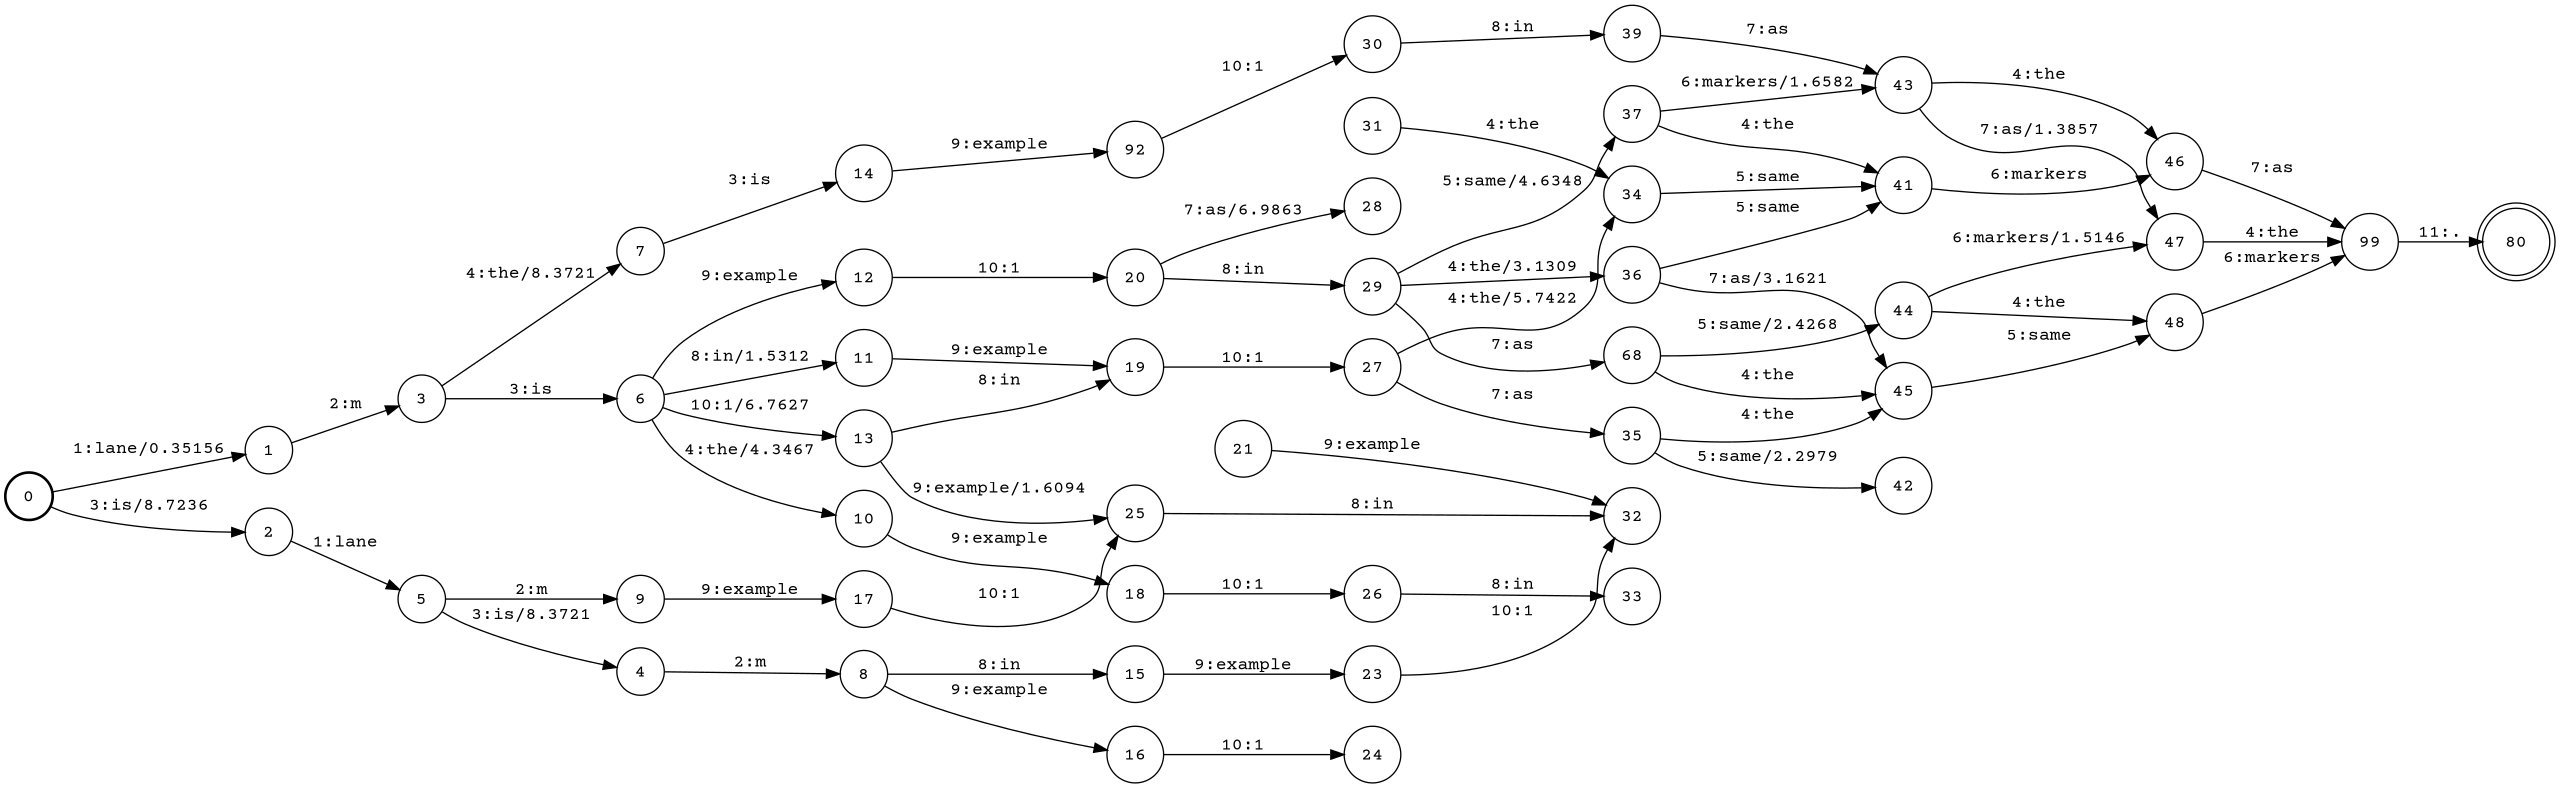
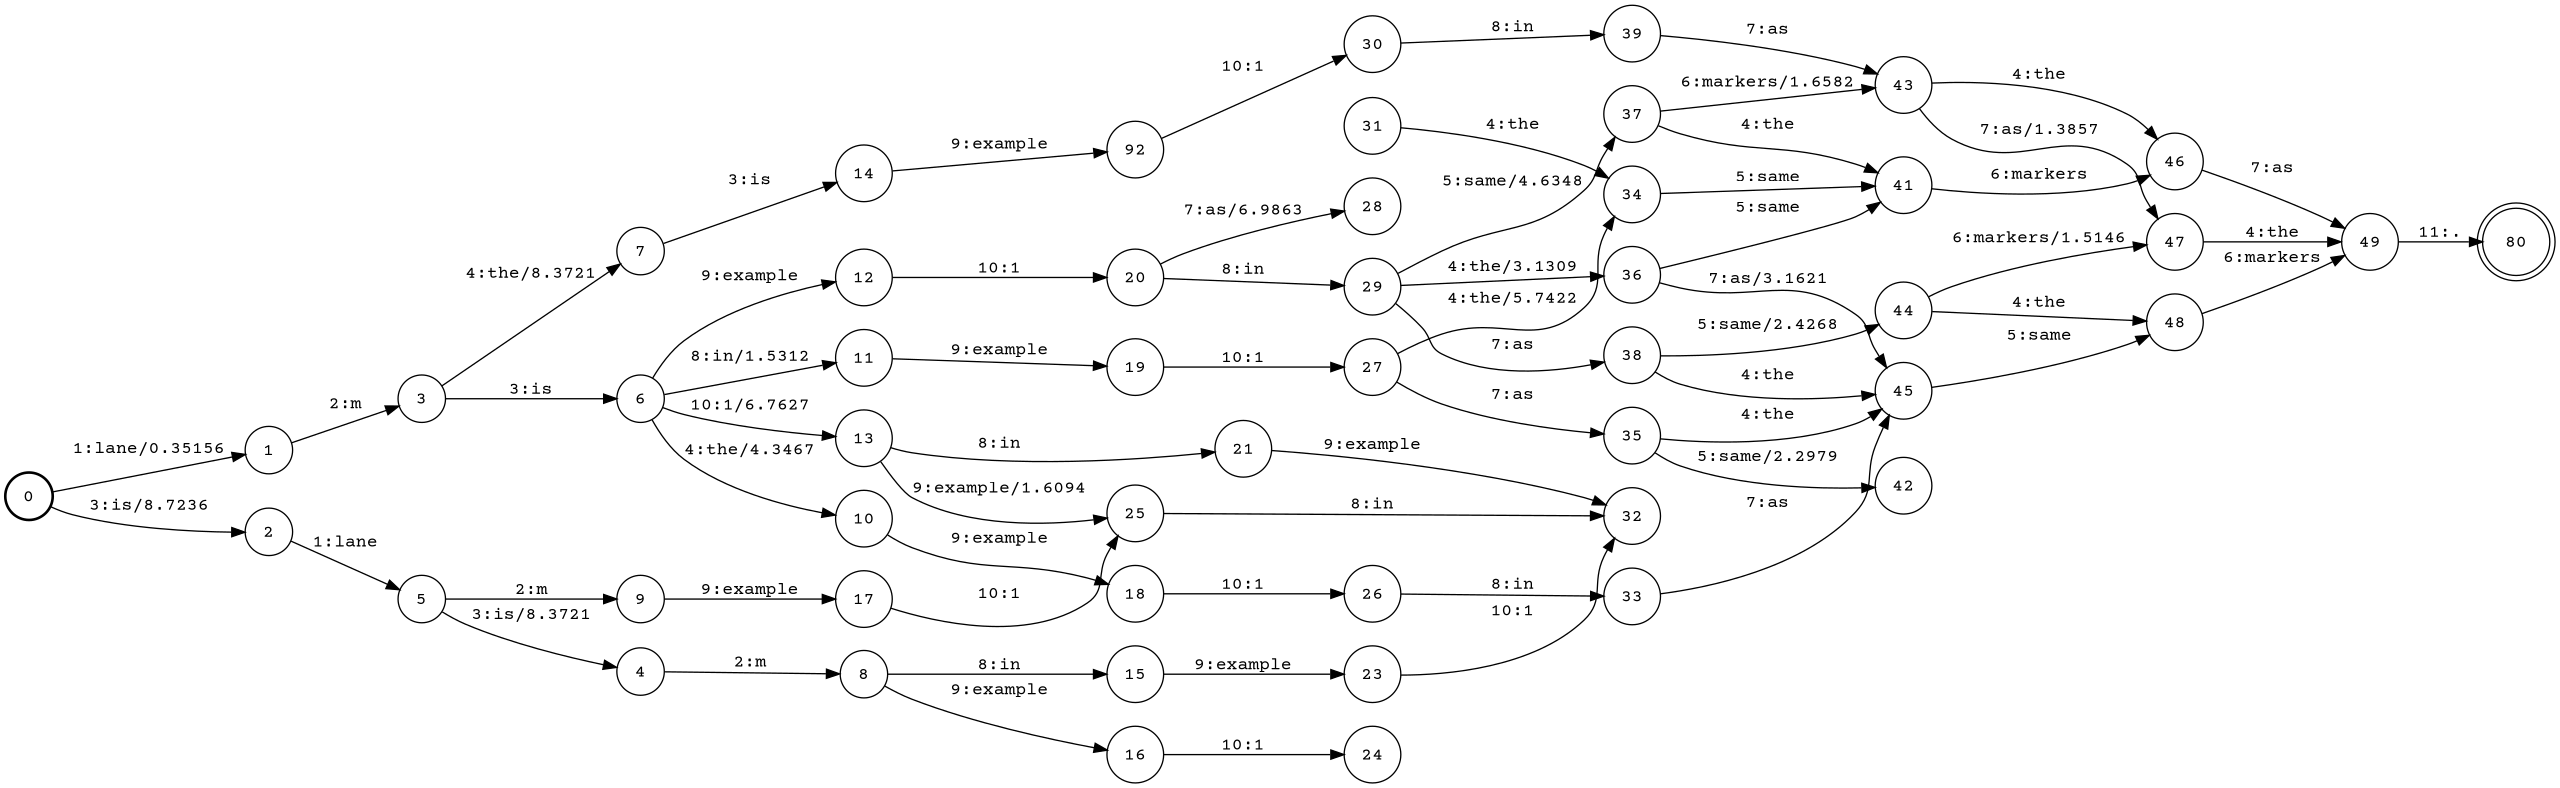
(2370, 242) -> (2370, 242)
(1632, 355) -> (1632, 355)
(996, 413) -> (1046, 461)
none -> (1806, 550)
